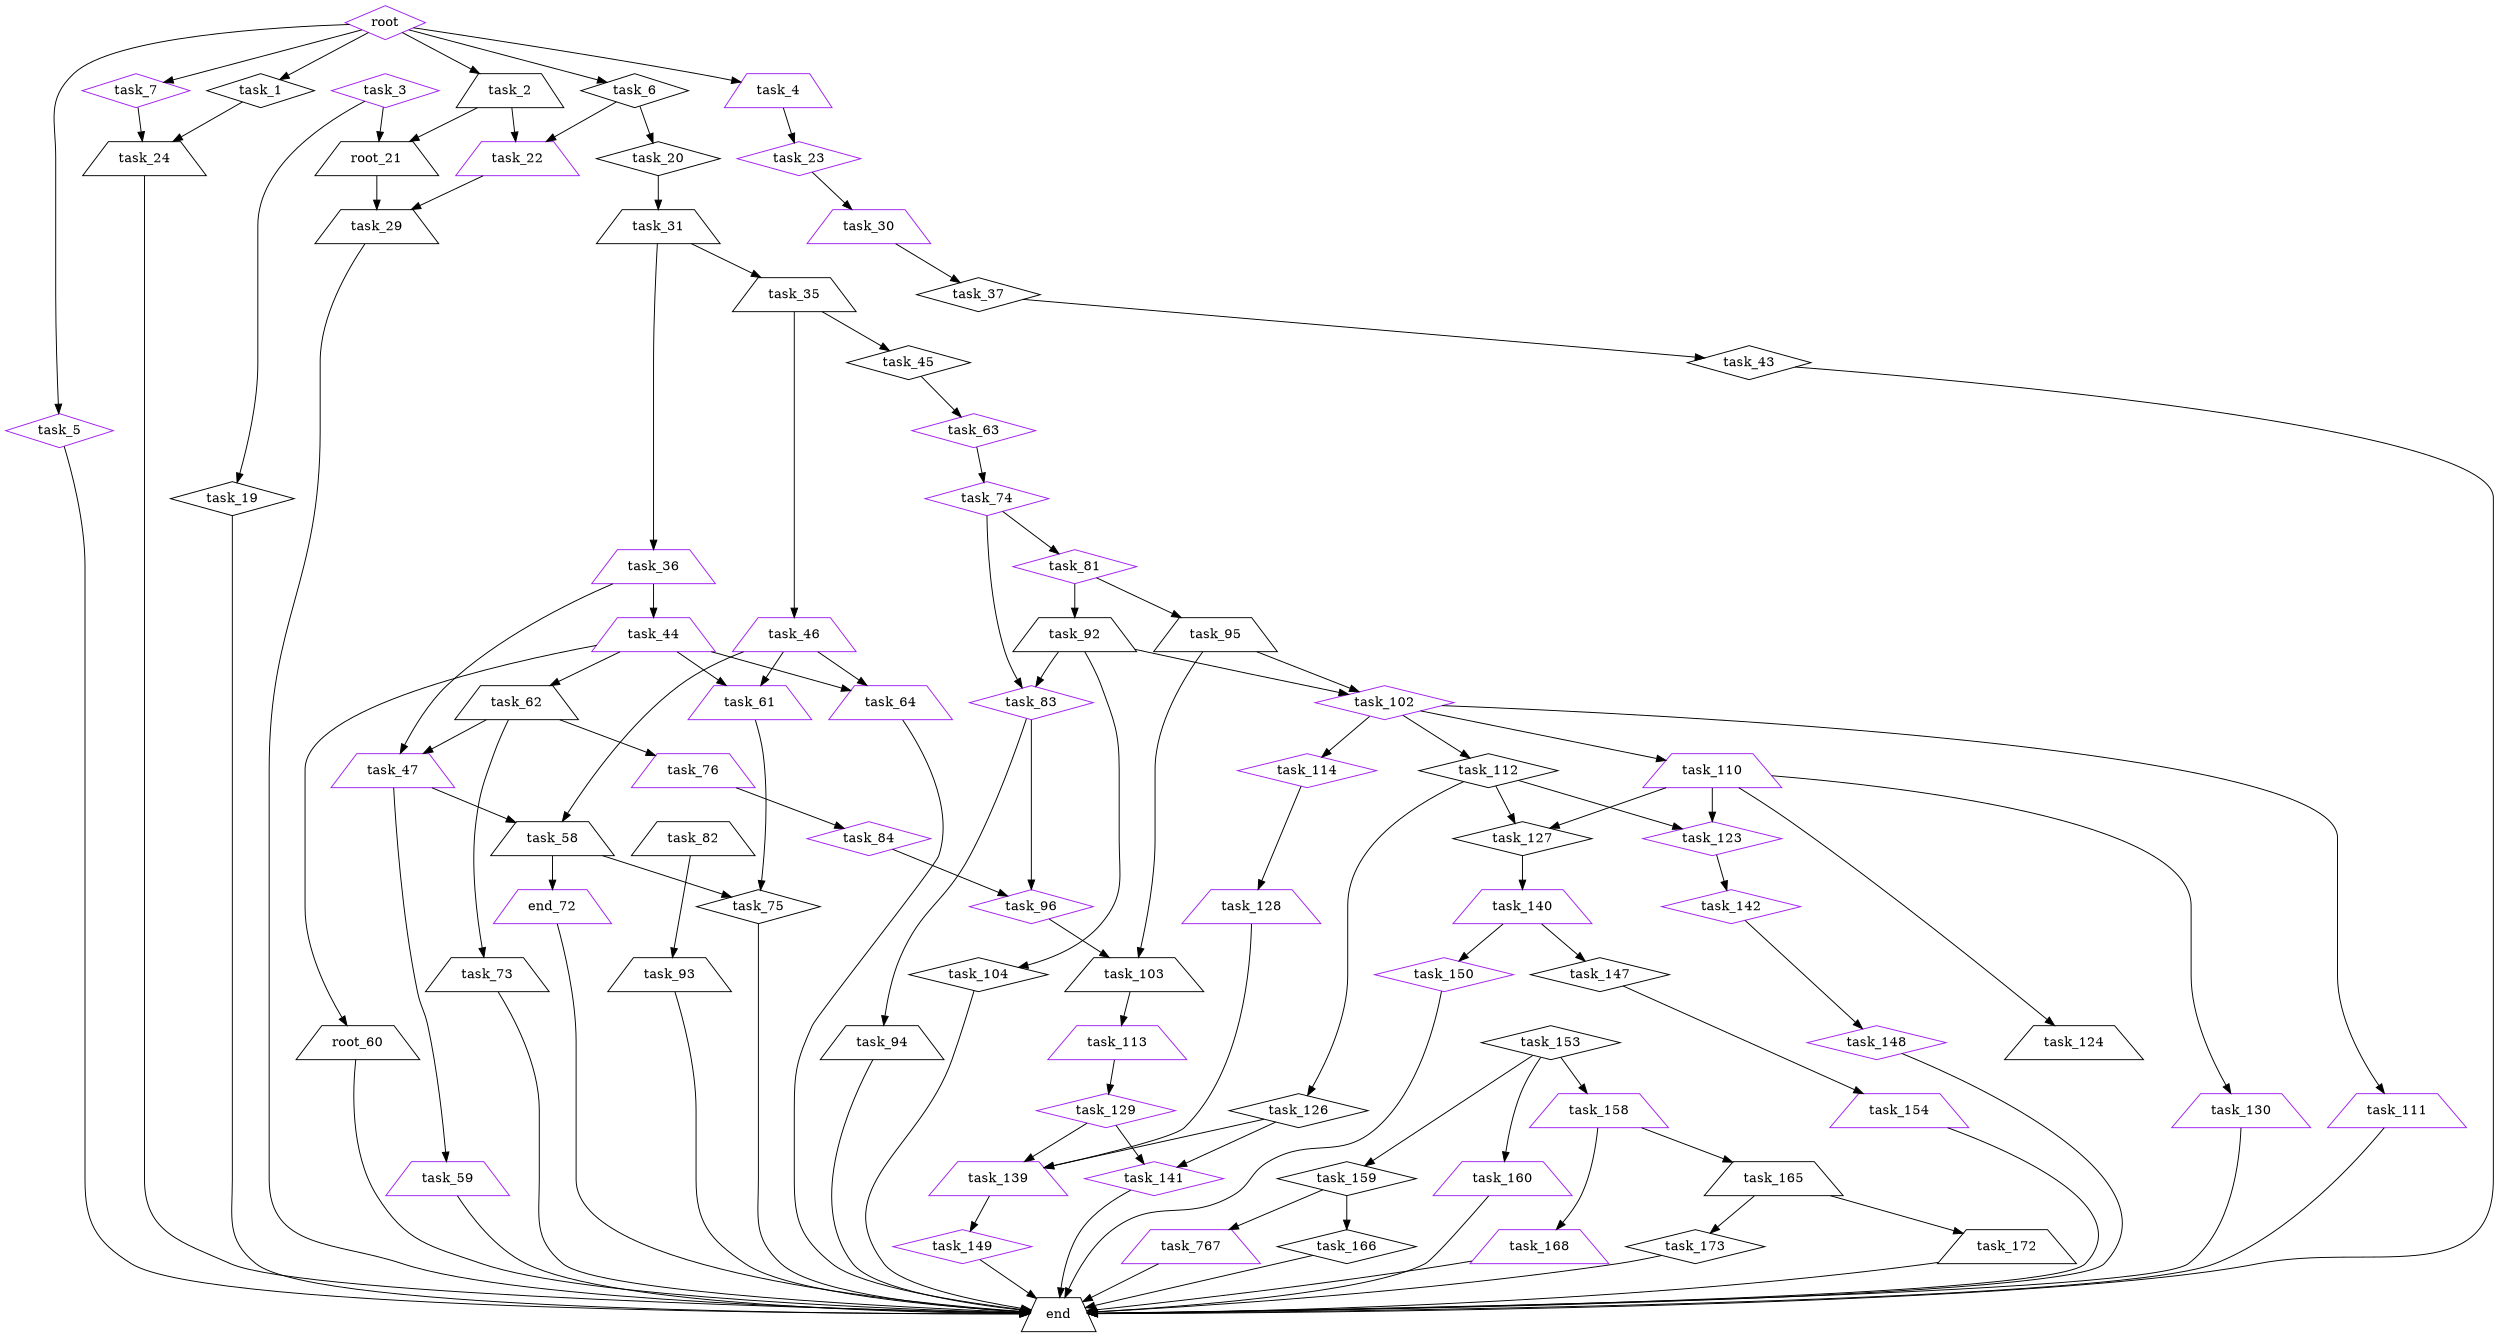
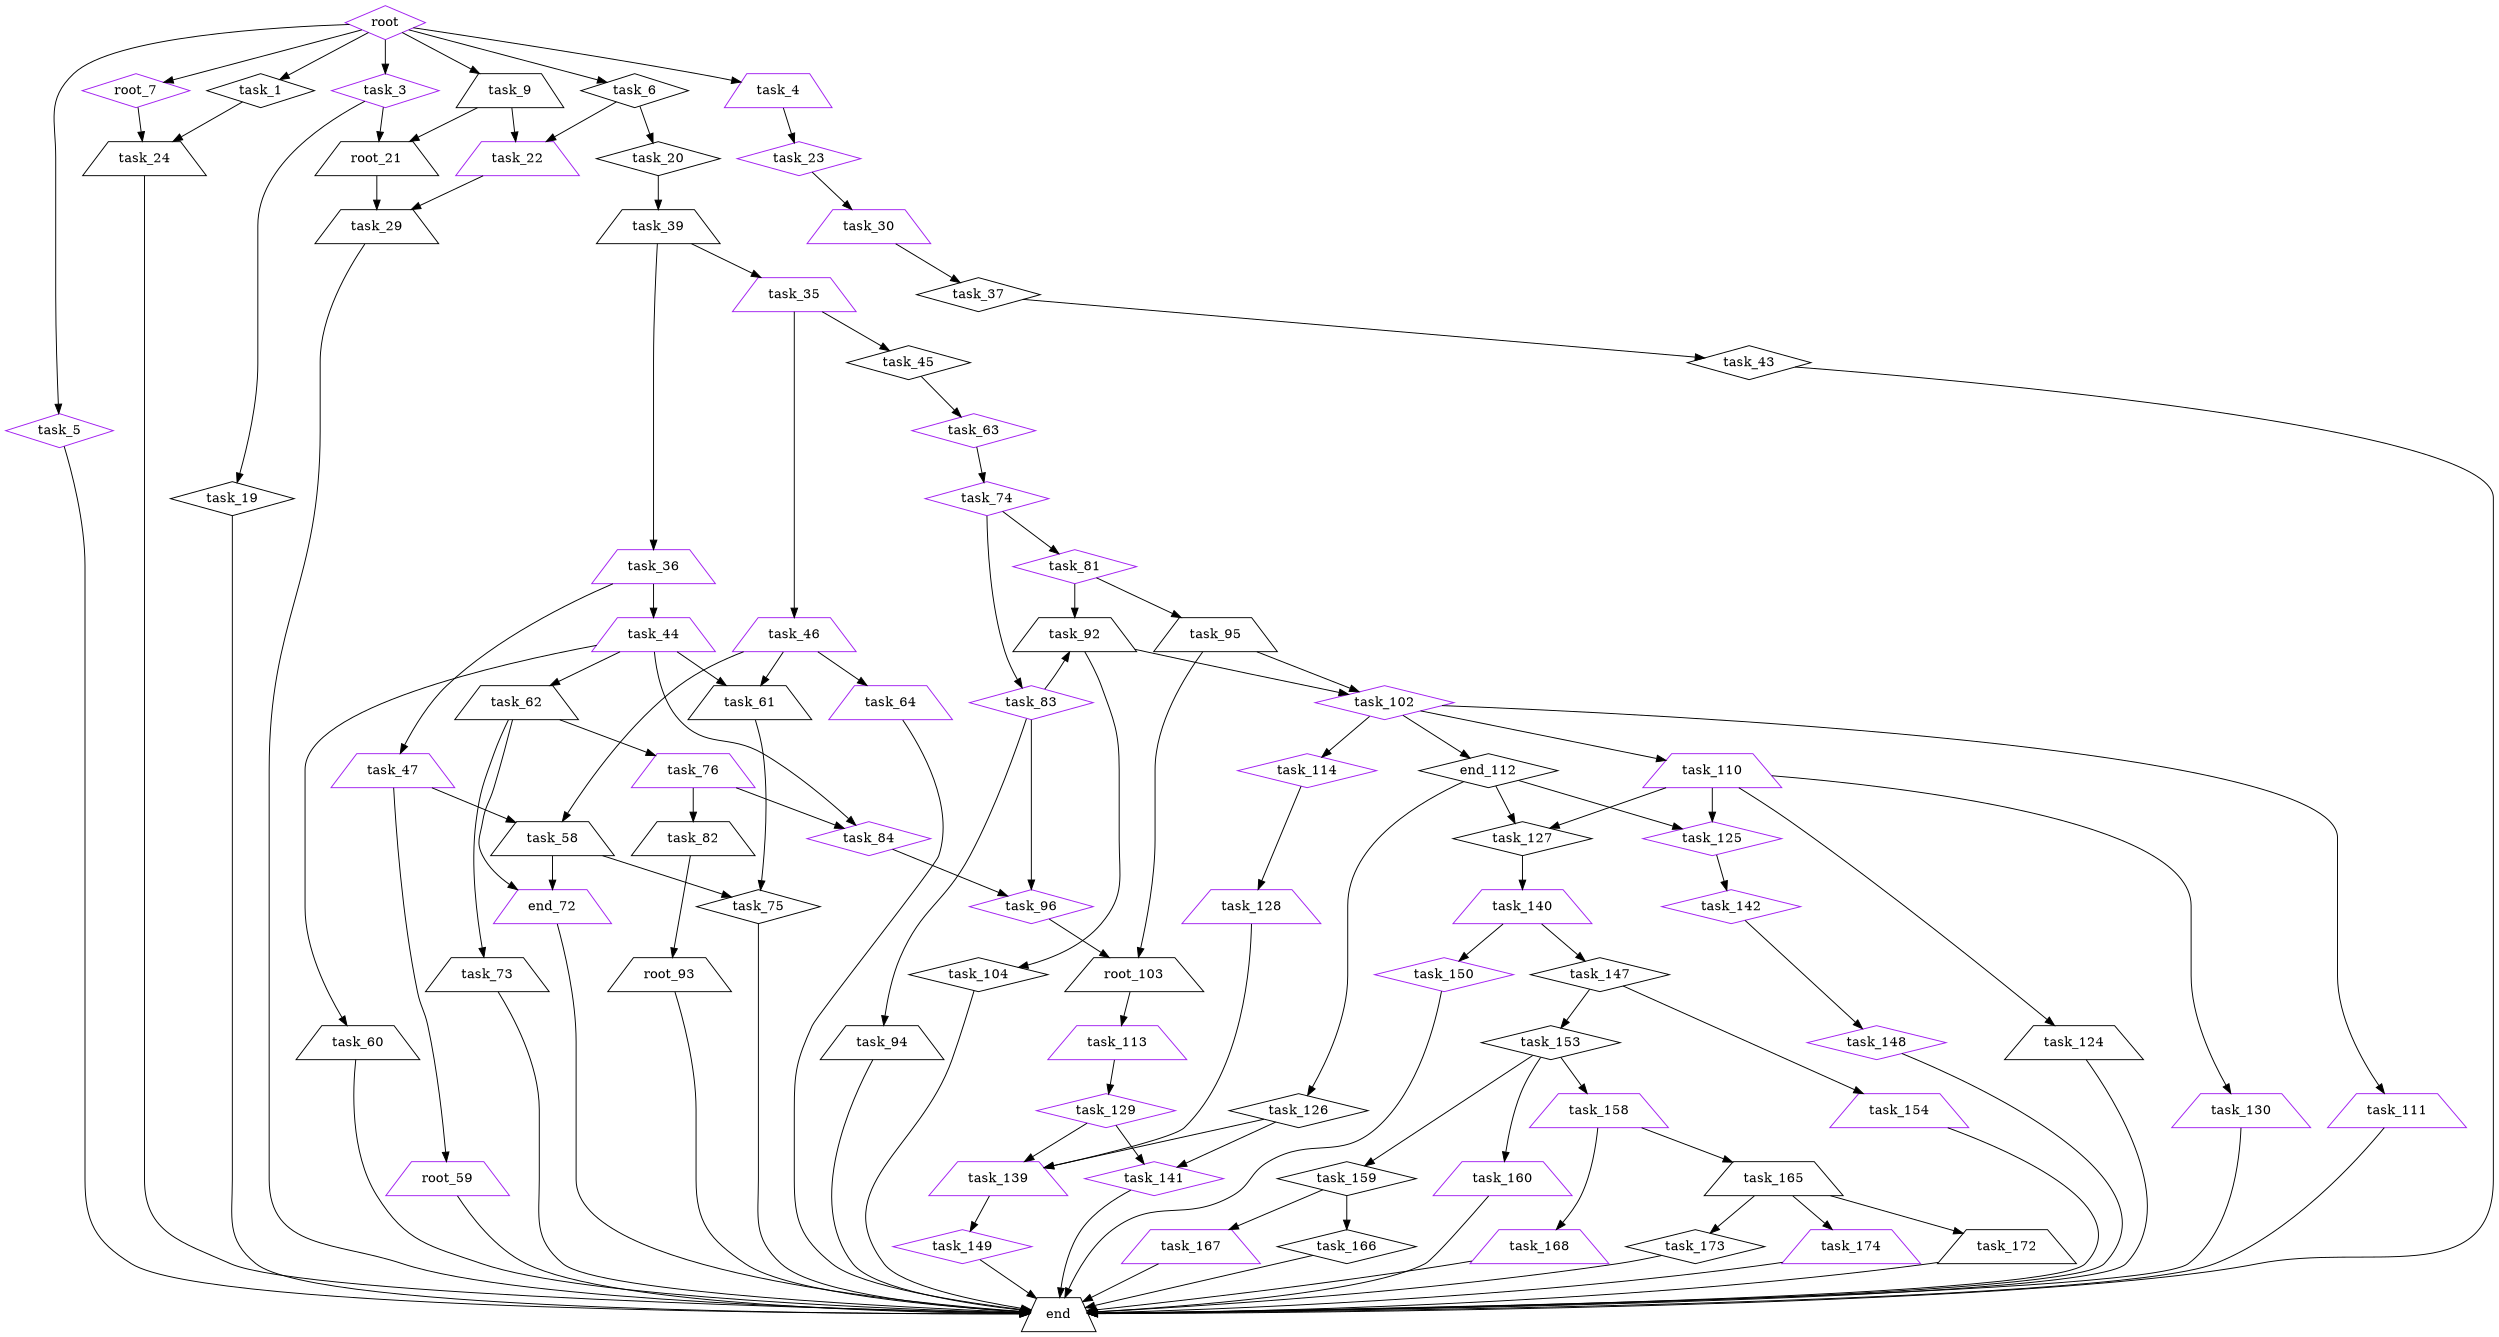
none -> (385, 52)
(136, 91) -> (136, 91)
(510, 91) -> (510, 91)
(658, 227) -> (658, 227)
(794, 295) -> (794, 295)
(1049, 665) -> (1055, 675)
(780, 671) -> (736, 743)
(750, 703) -> (750, 703)
(459, 734) -> (488, 802)
(1488, 771) -> (1488, 771)
none -> (693, 800)
(1712, 839) -> (1712, 839)
(670, 975) -> (670, 975)
(1134, 975) -> (1134, 975)
none -> (1578, 1005)
(358, 1043) -> (358, 1043)
(448, 1179) -> (448, 1179)
(1191, 1247) -> (1191, 1247)
none -> (1851, 1247)
none -> (1725, 1300)
